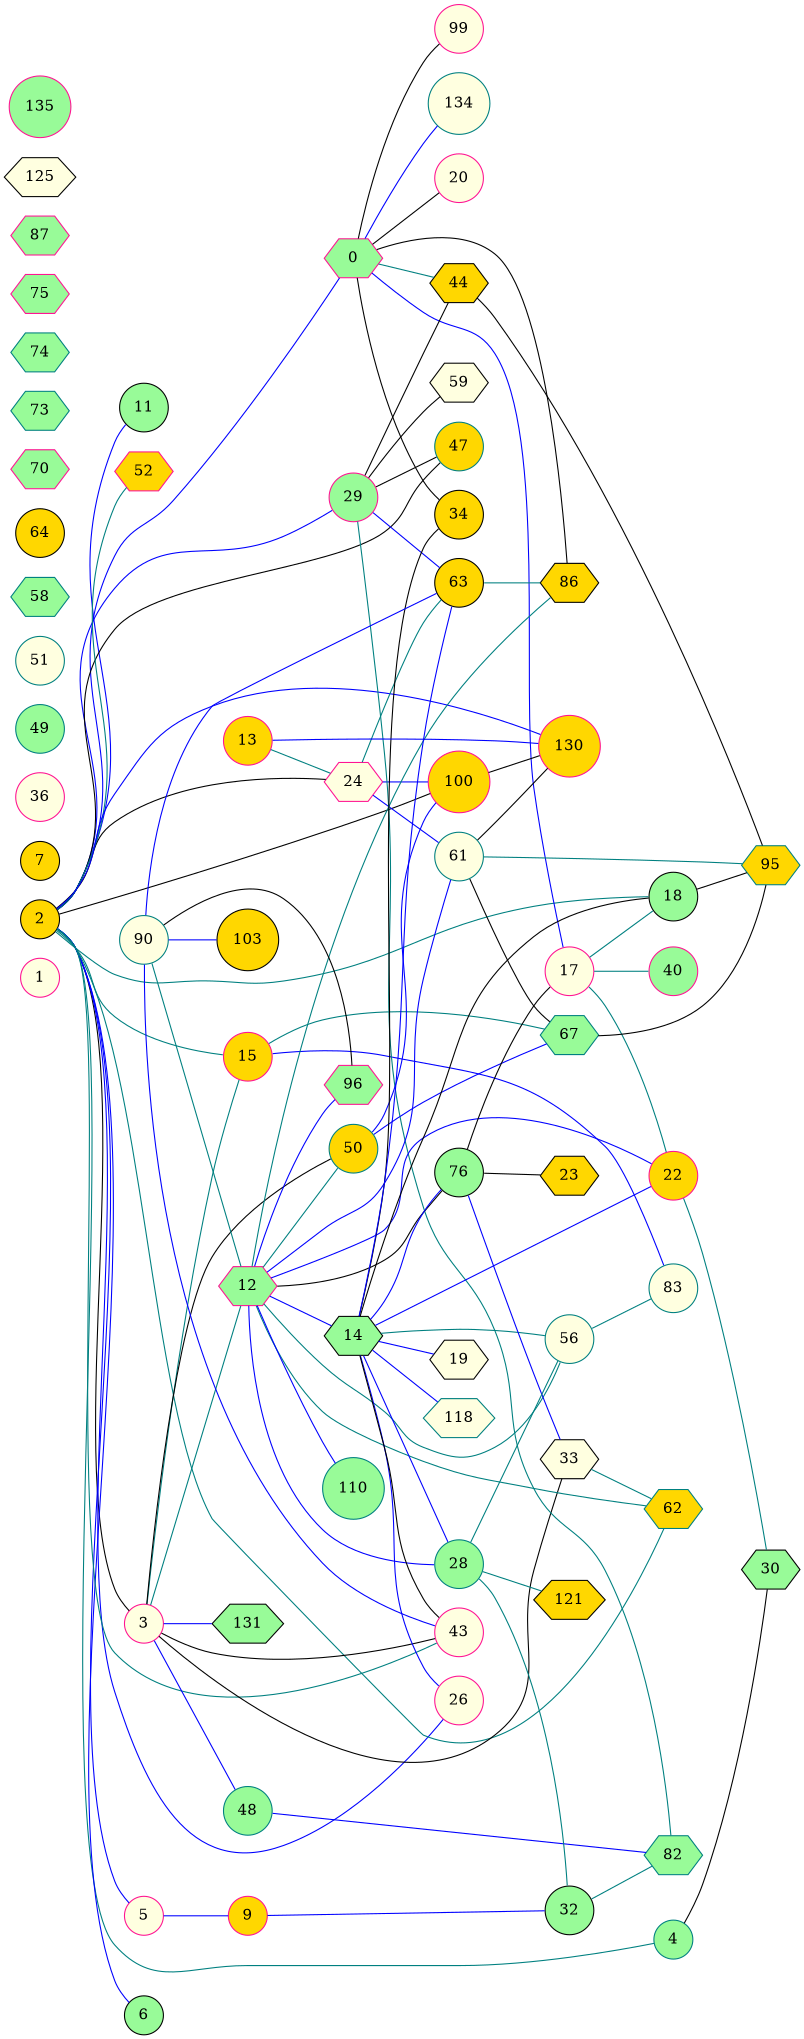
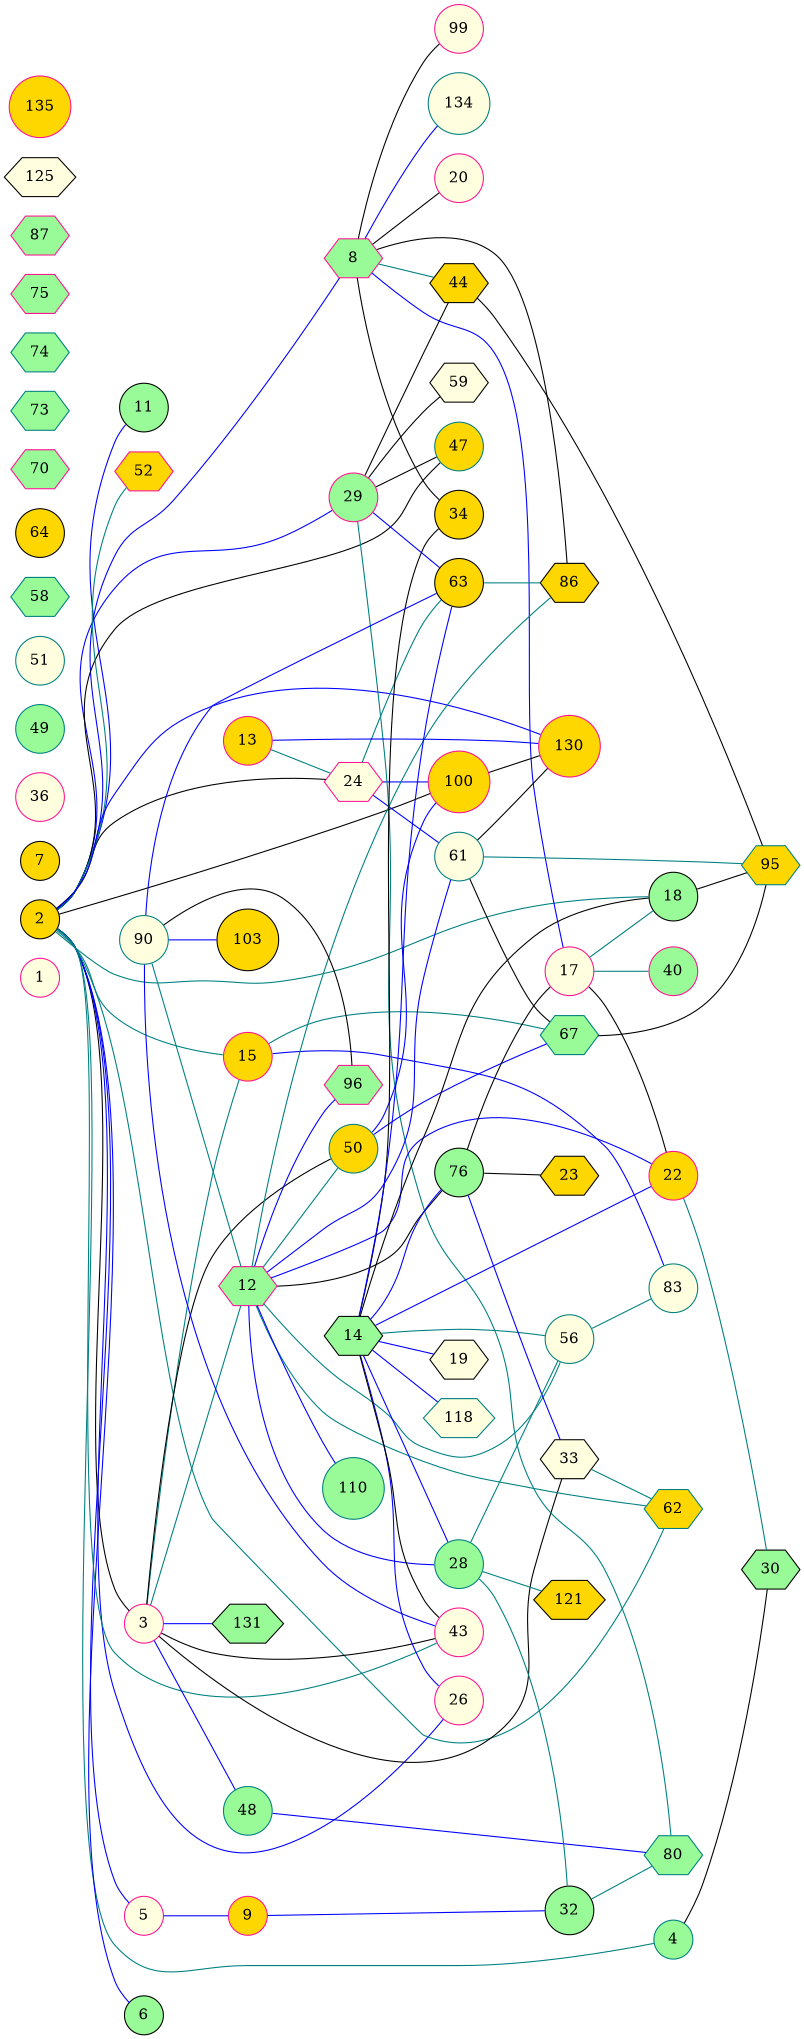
(40, 107) -> (40, 107)
(353, 258) -> (353, 258)
(636, 1065) -> (636, 1065)
(301, 1311) -> none
(673, 1855) -> (673, 1855)
